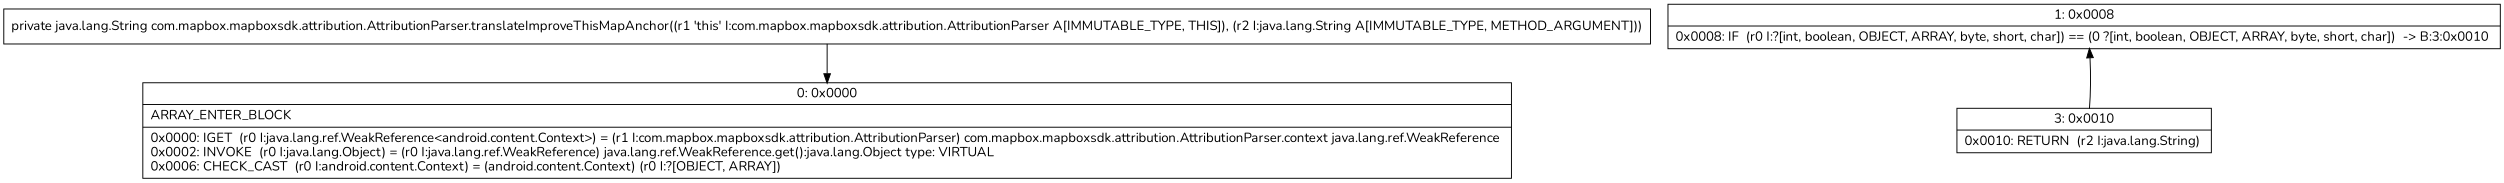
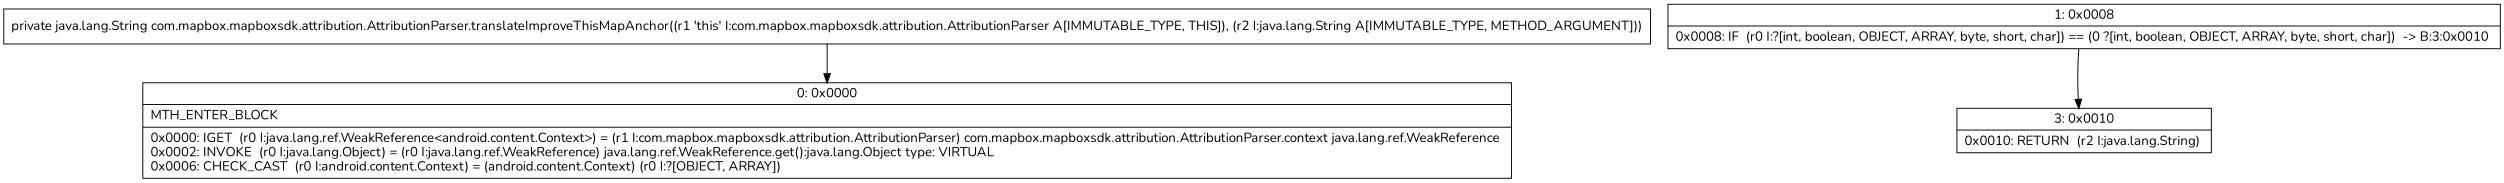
(2091, 83) -> (2078, 74)
(221, 115) -> (215, 115)
